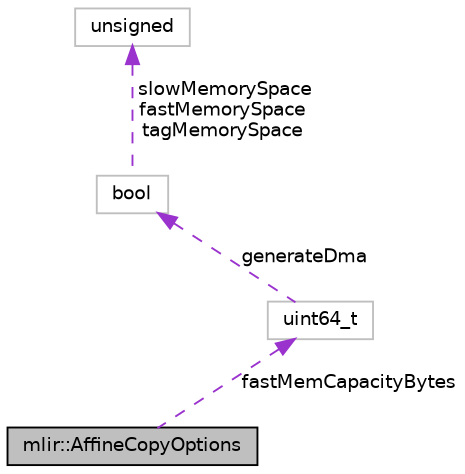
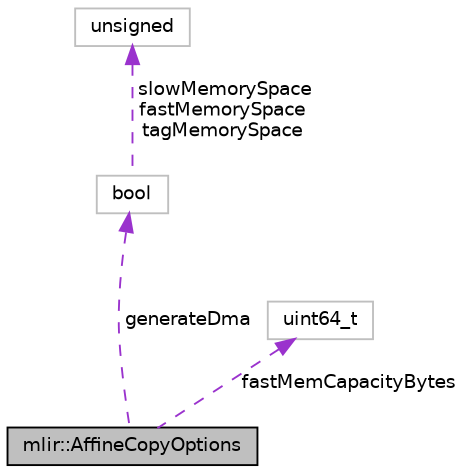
(235, 263) -> (119, 330)
